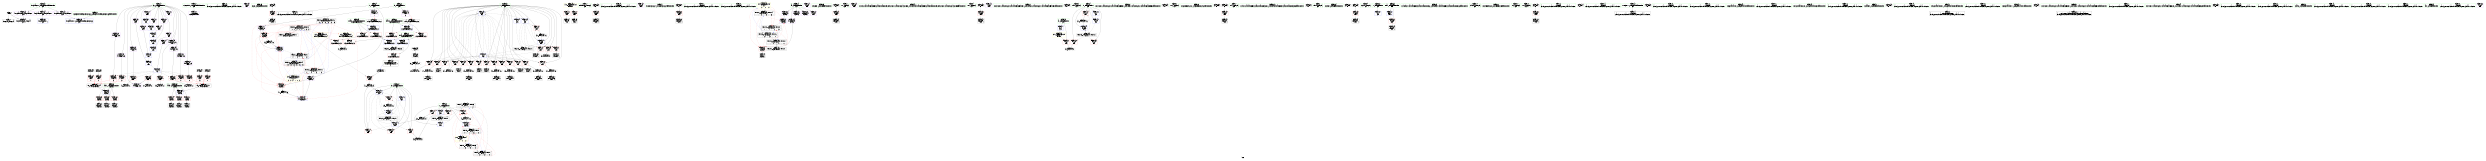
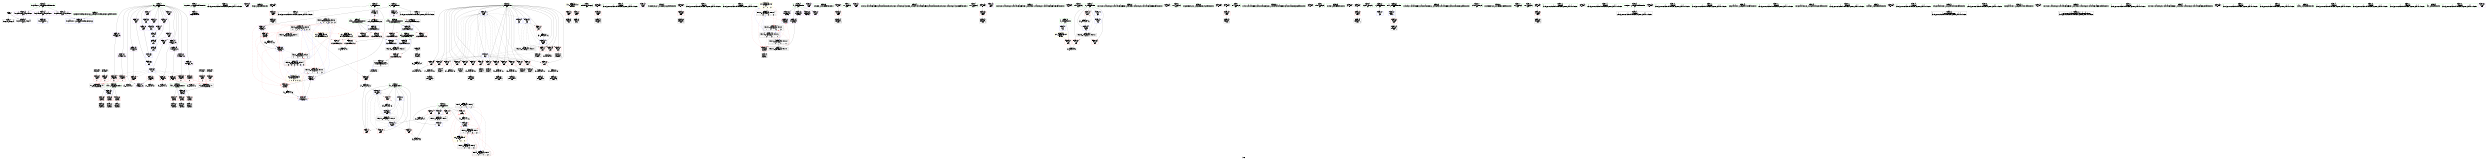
none -> (417, 13)
